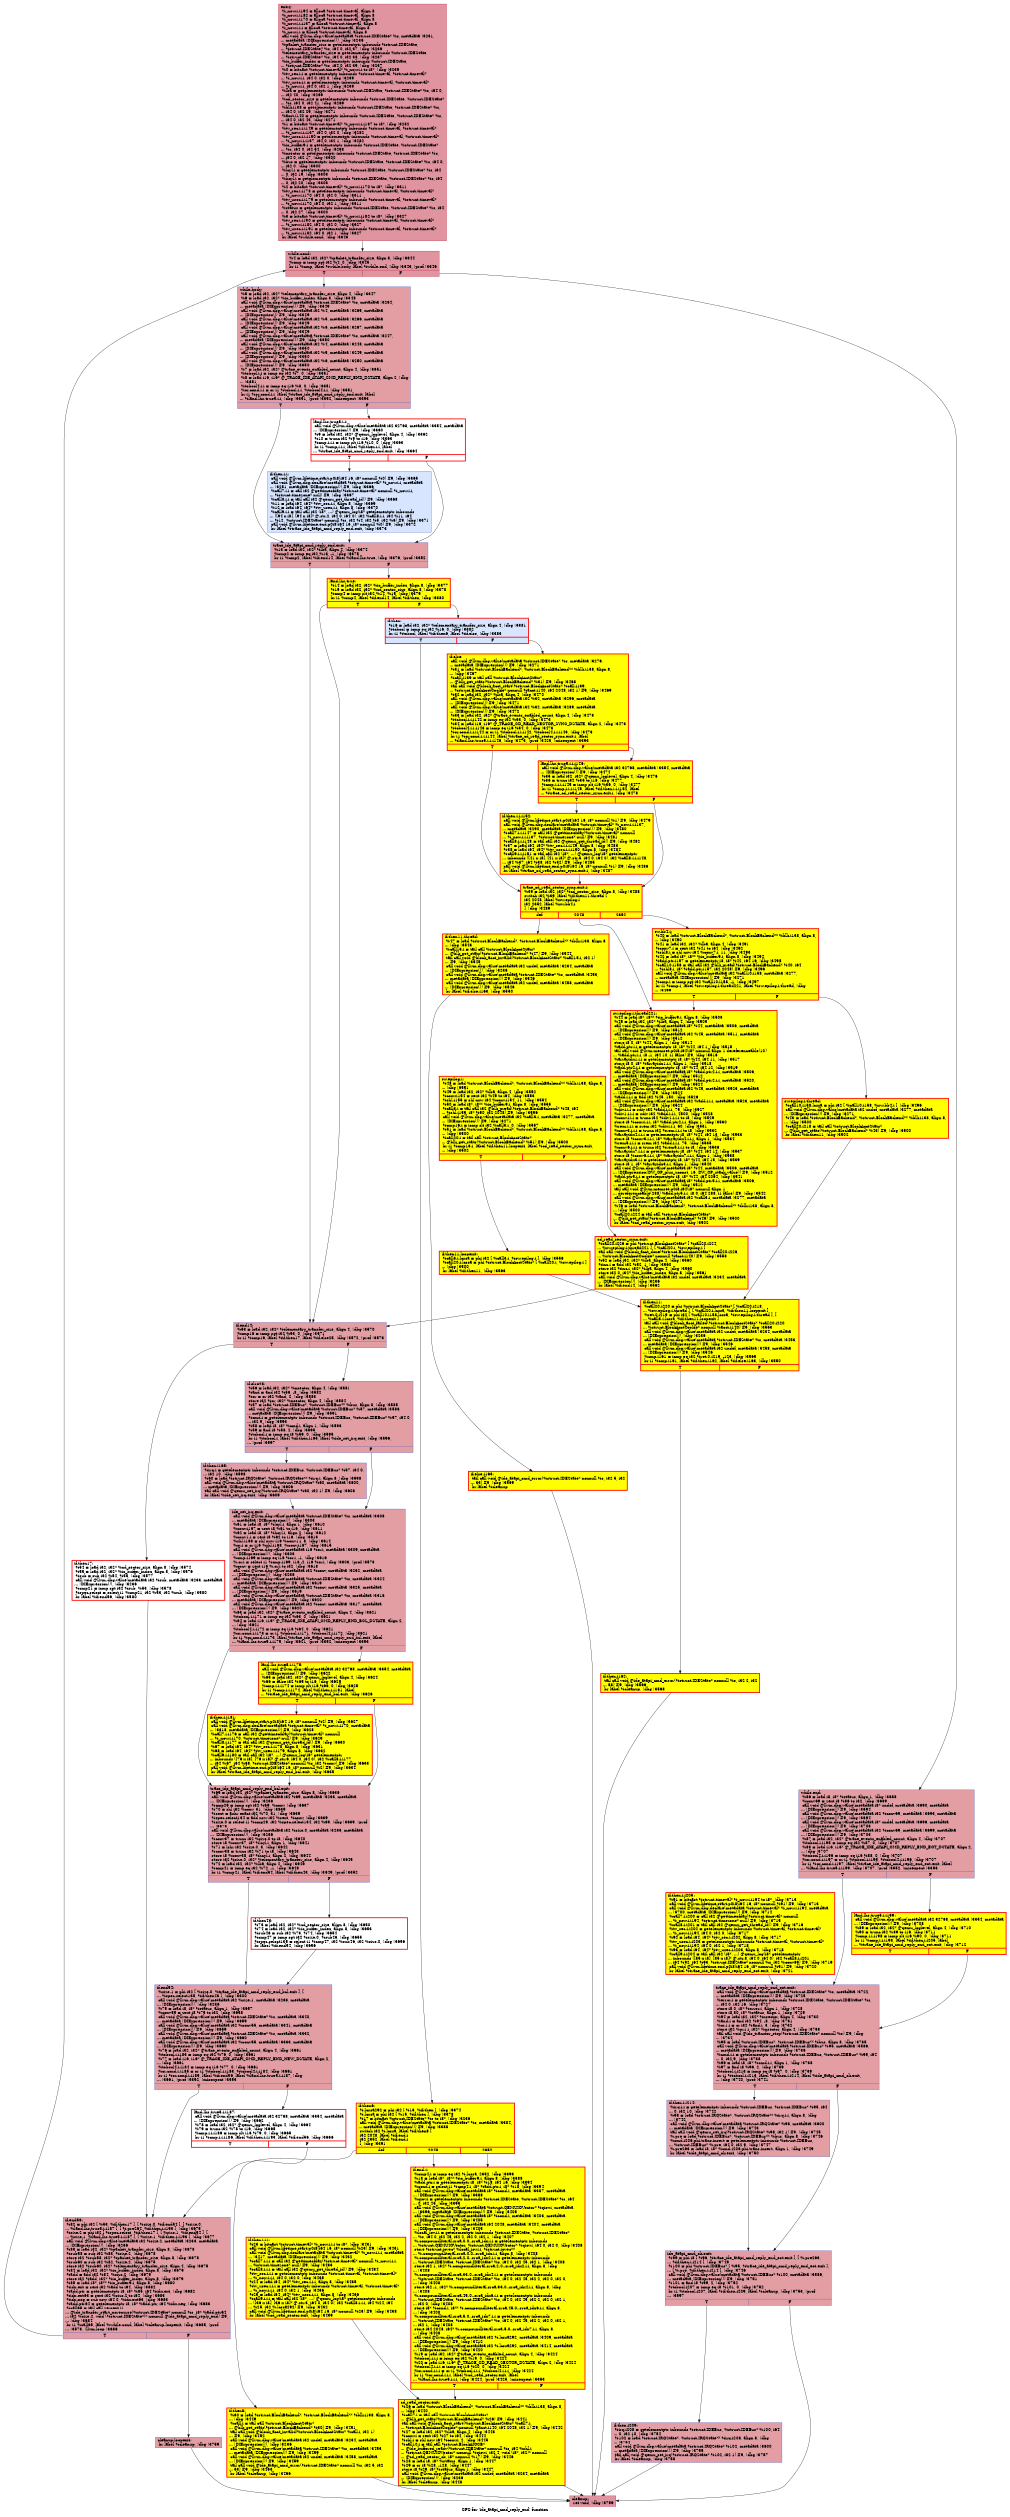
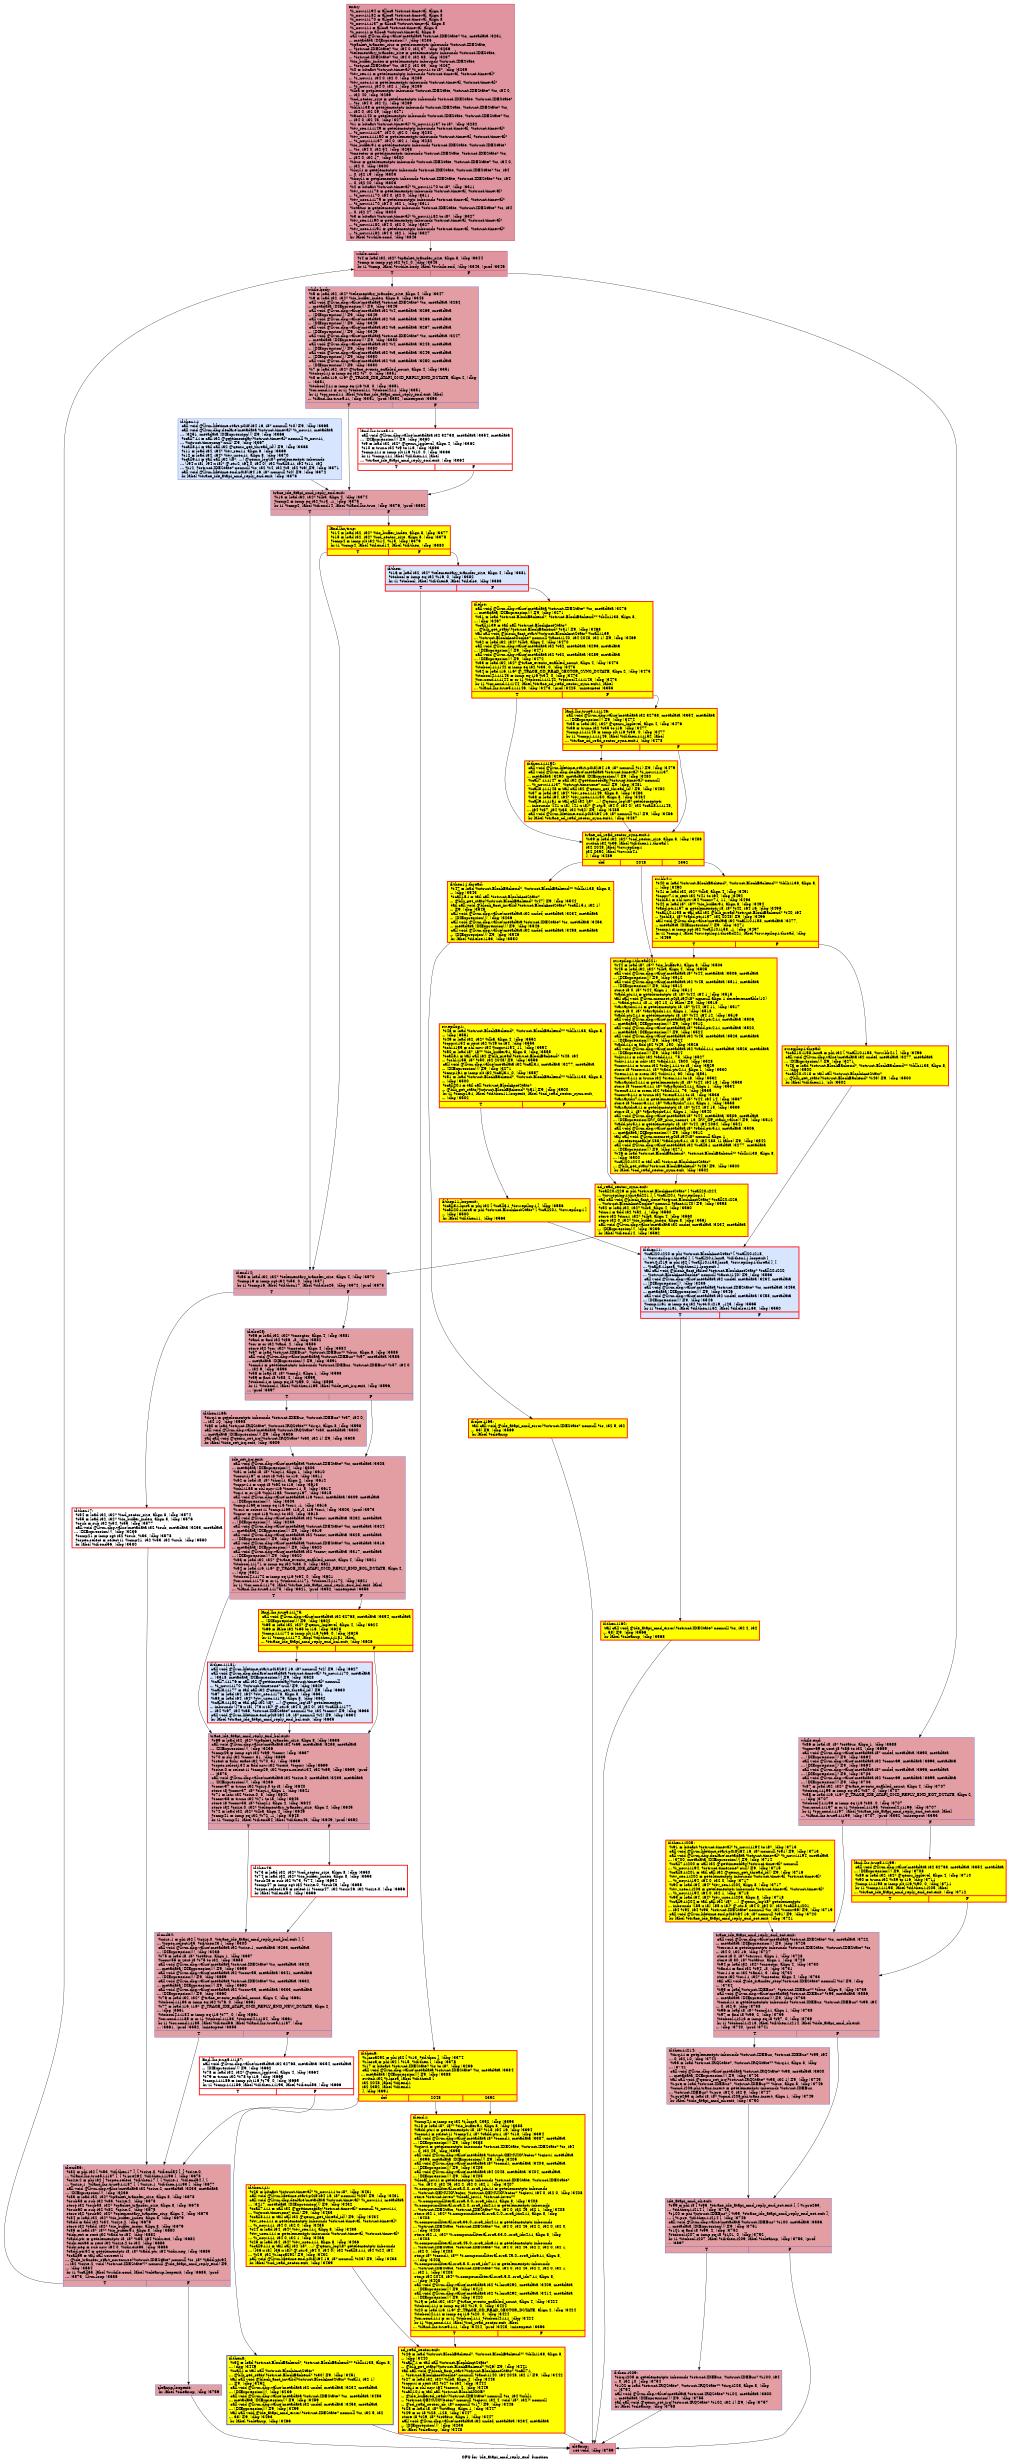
(349, 465) -> none
(816, 1135) -> (815, 1082)
(720, 1335) -> (720, 1283)
(290, 1745) -> (290, 1692)
(310, 2443) -> (310, 2390)
